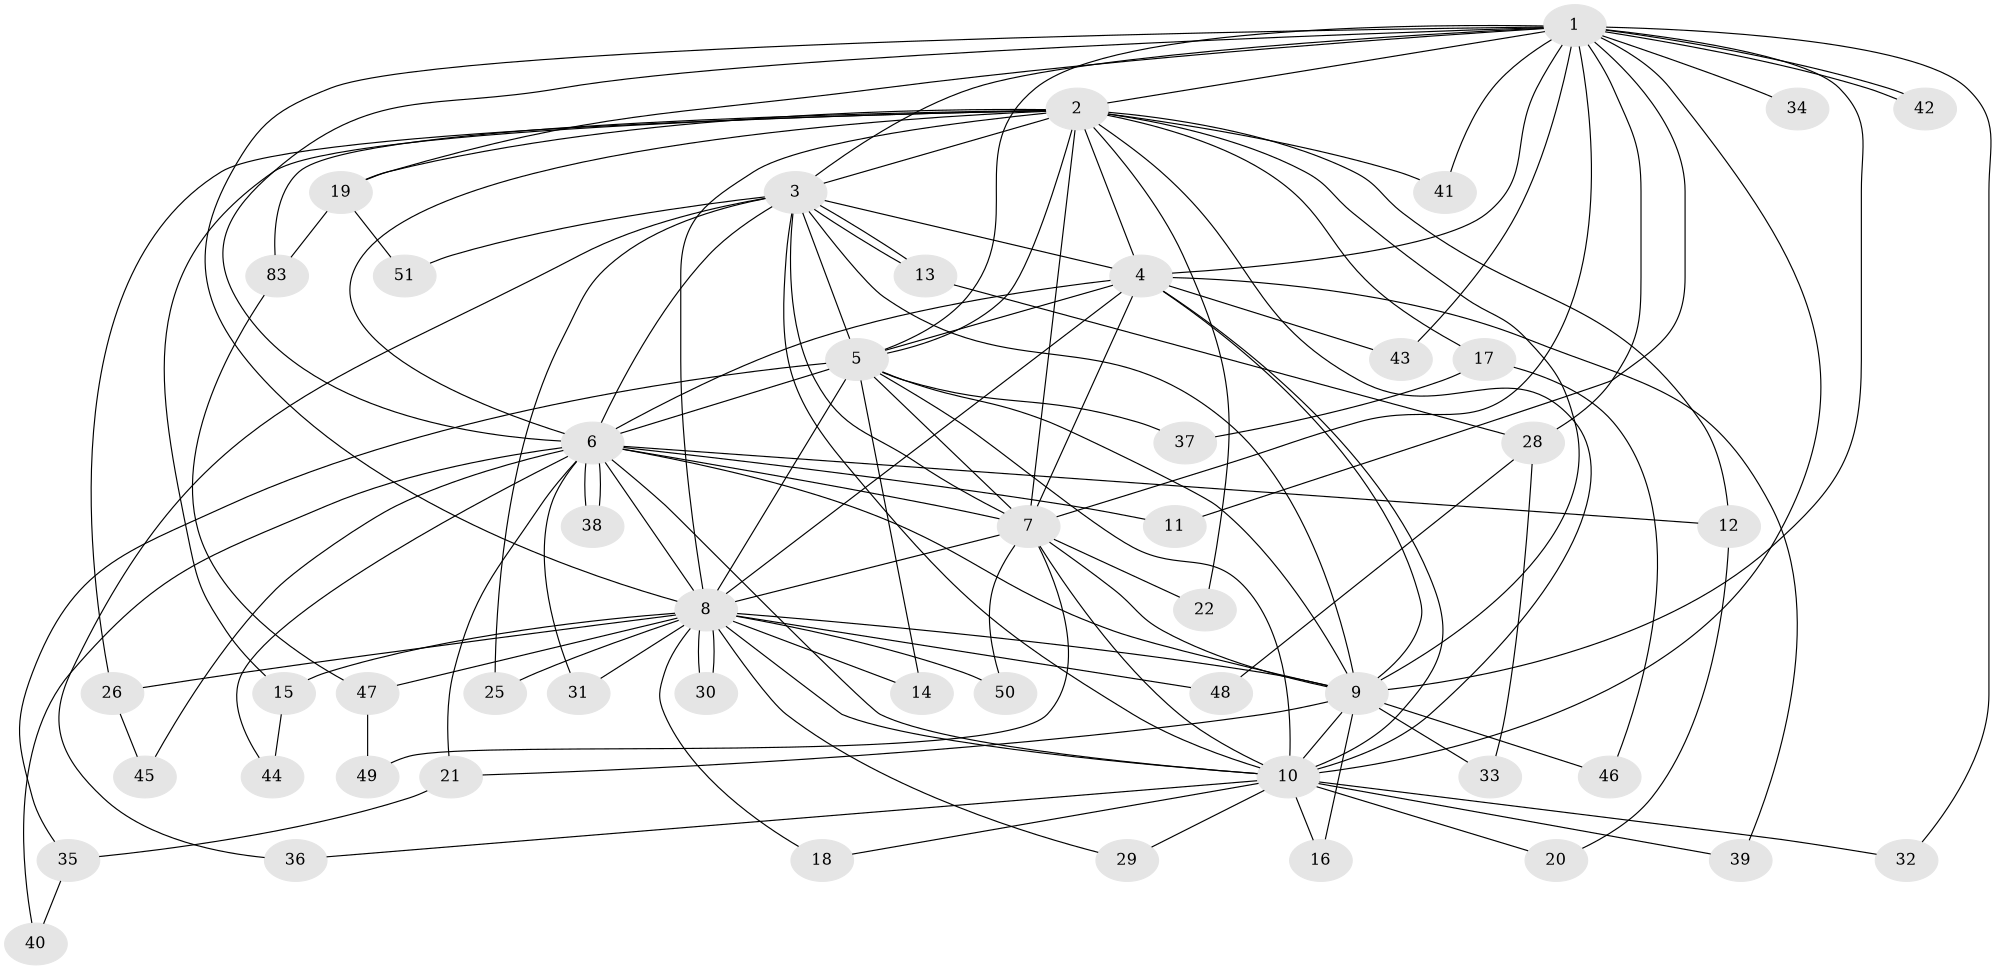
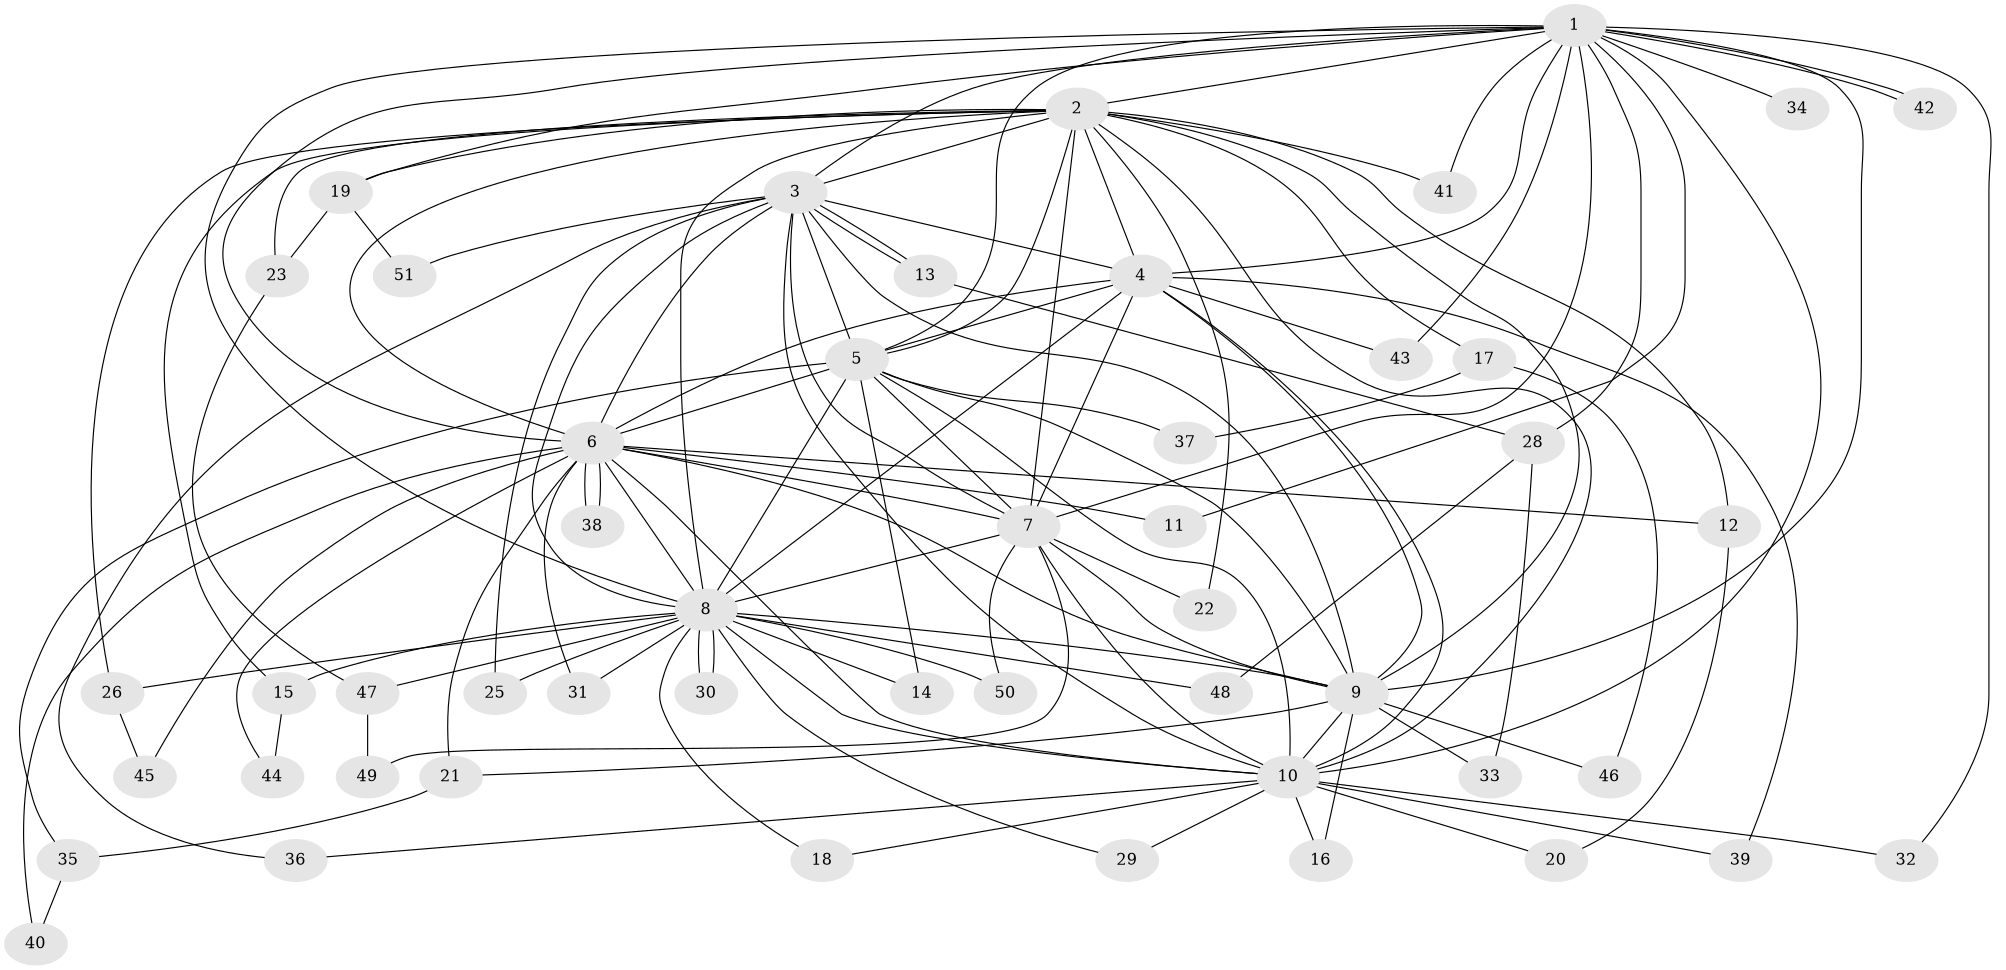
(277, 276) -> (277, 276)
none -> (564, 386)
